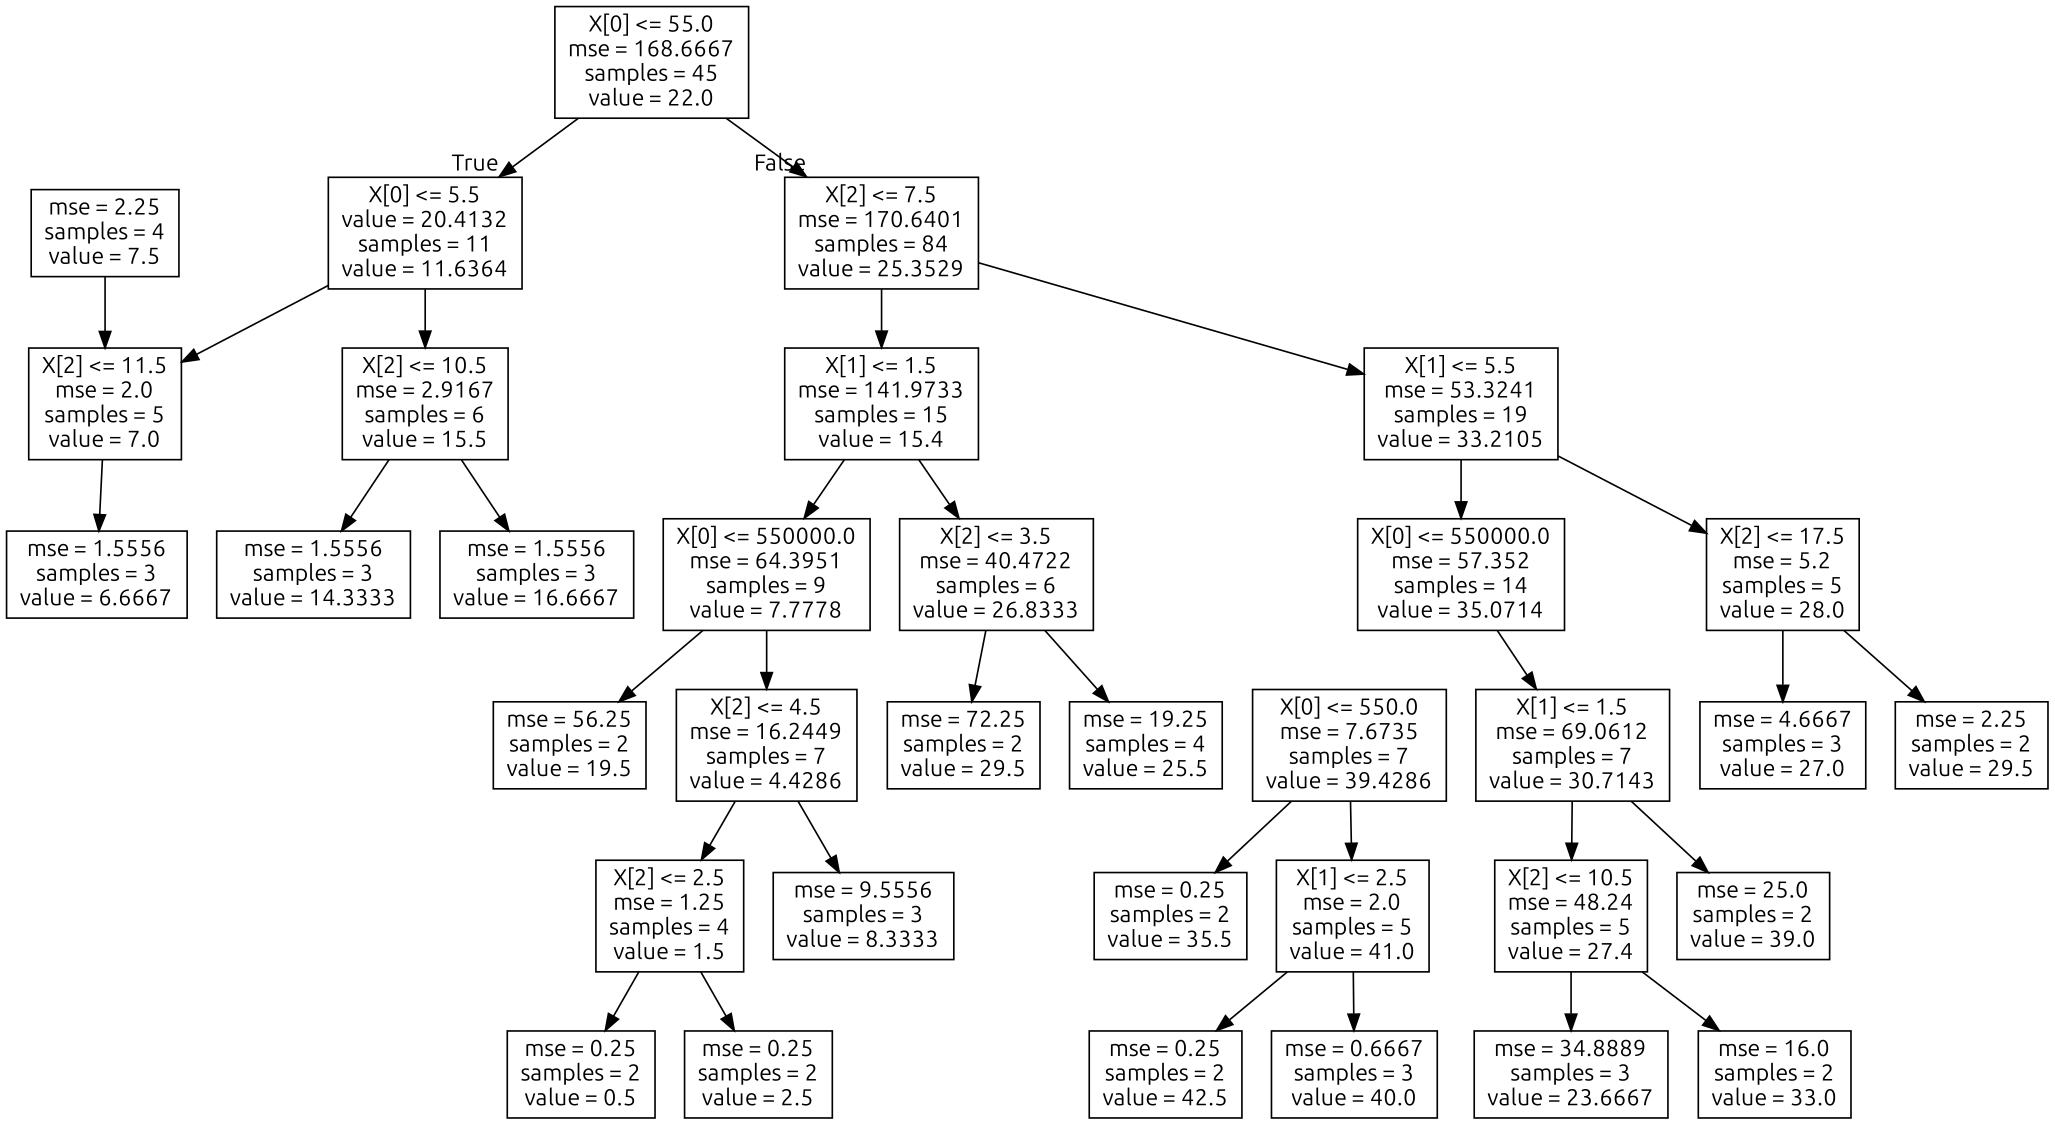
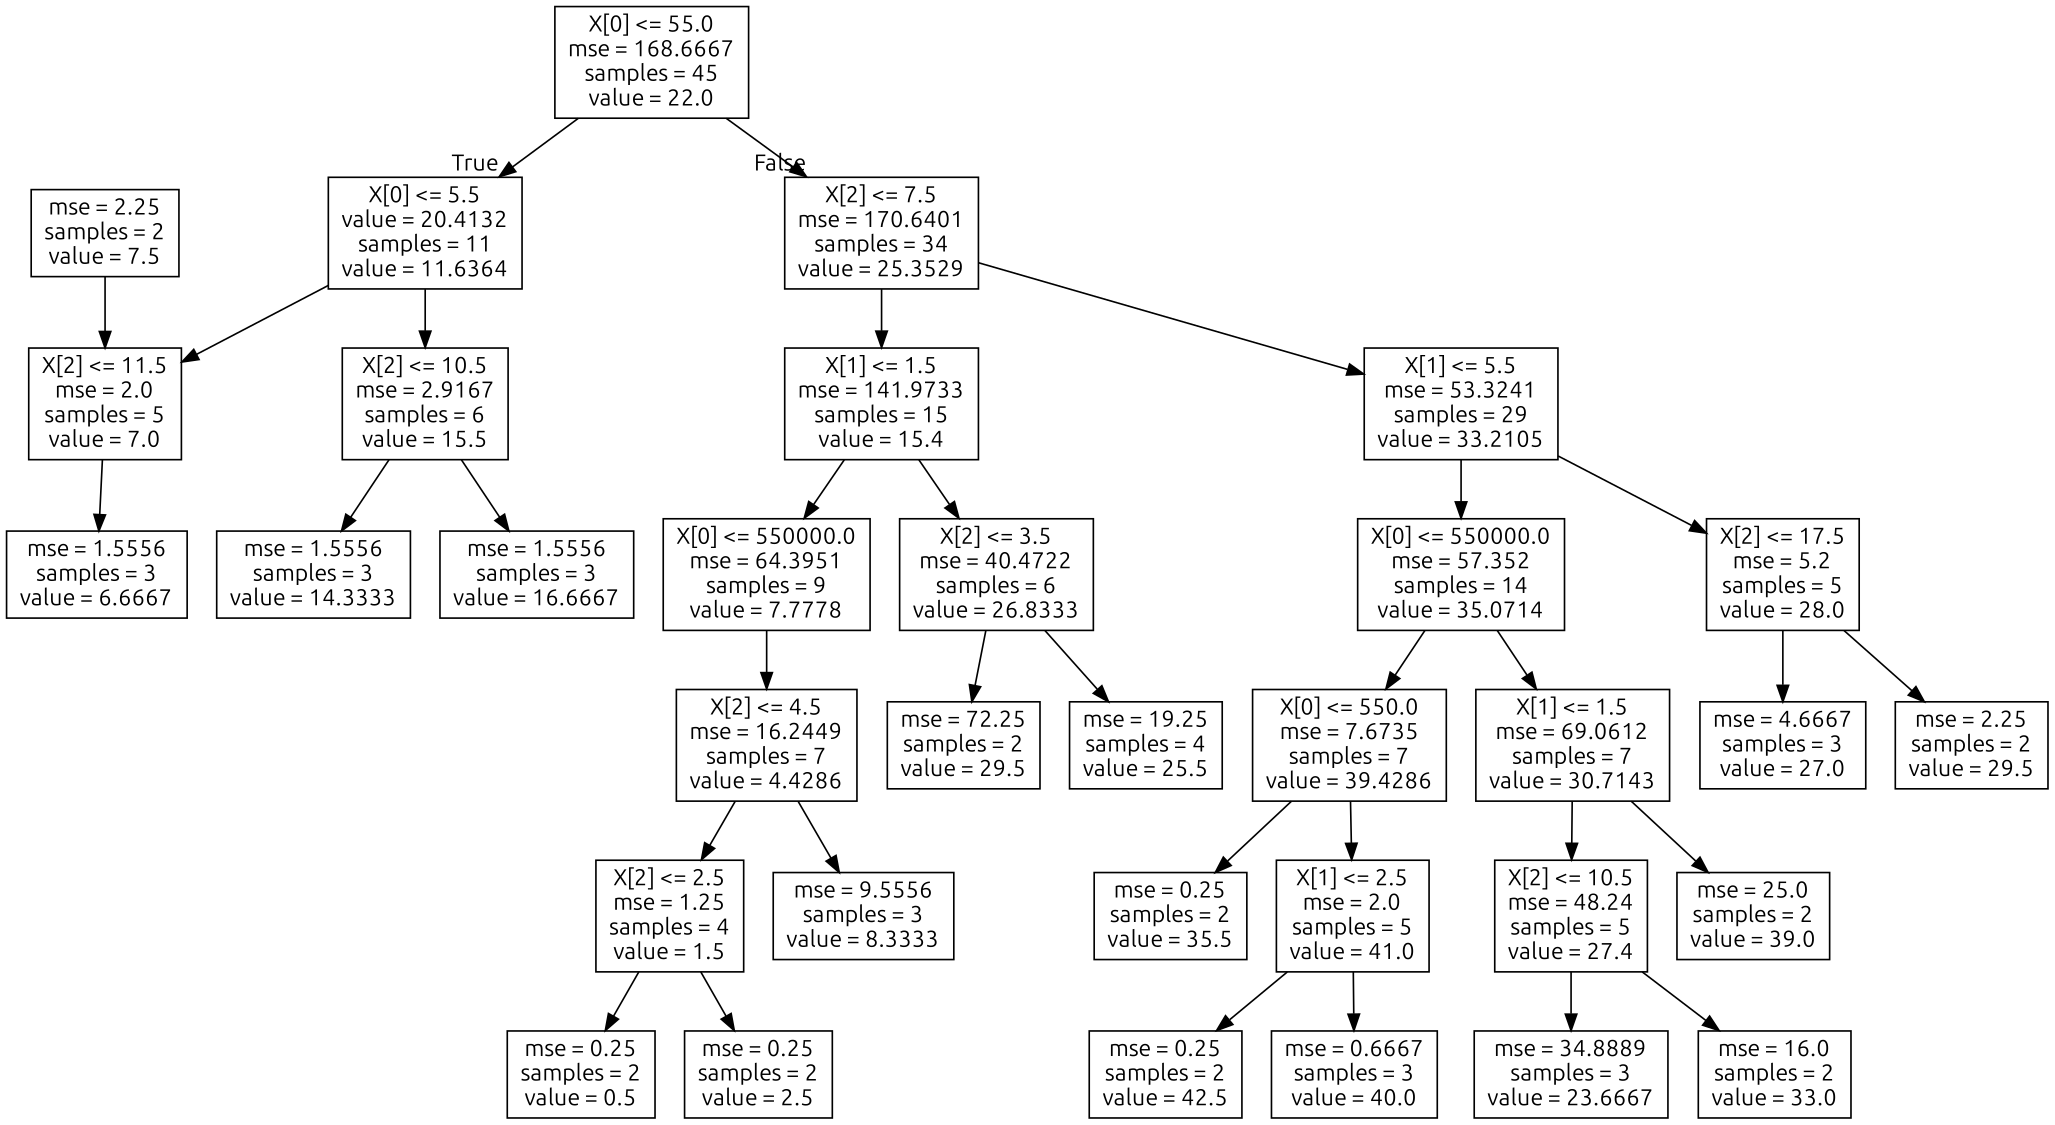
(105, 233) -> (105, 233)
(882, 233) -> (882, 233)
(1461, 404) -> (1461, 404)
none -> (1410, 653)
(570, 745) -> none
